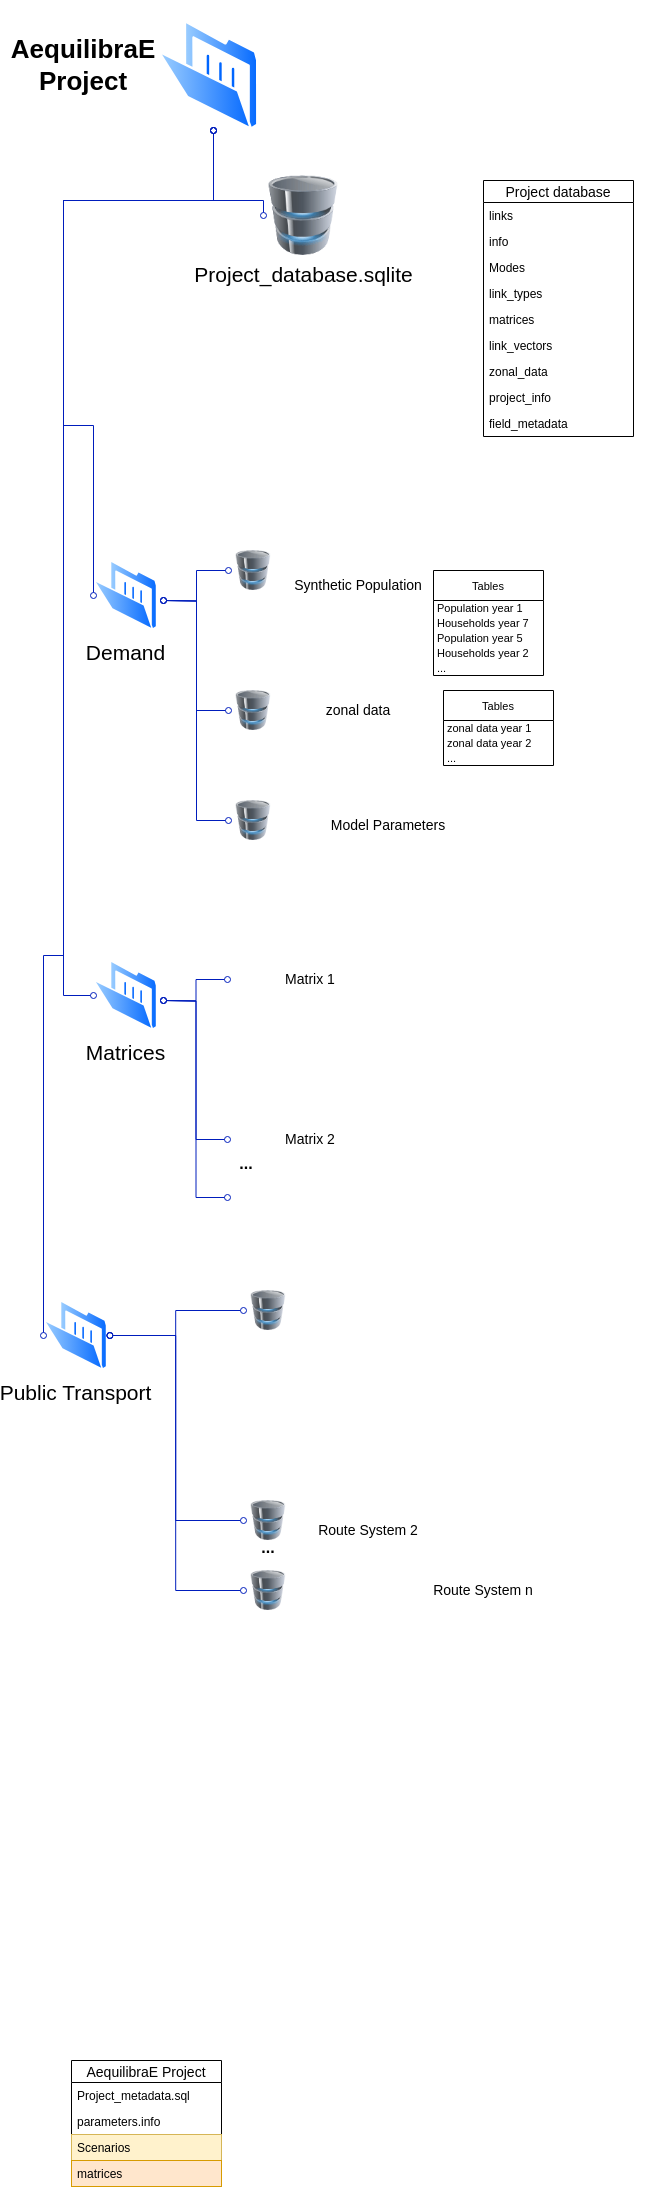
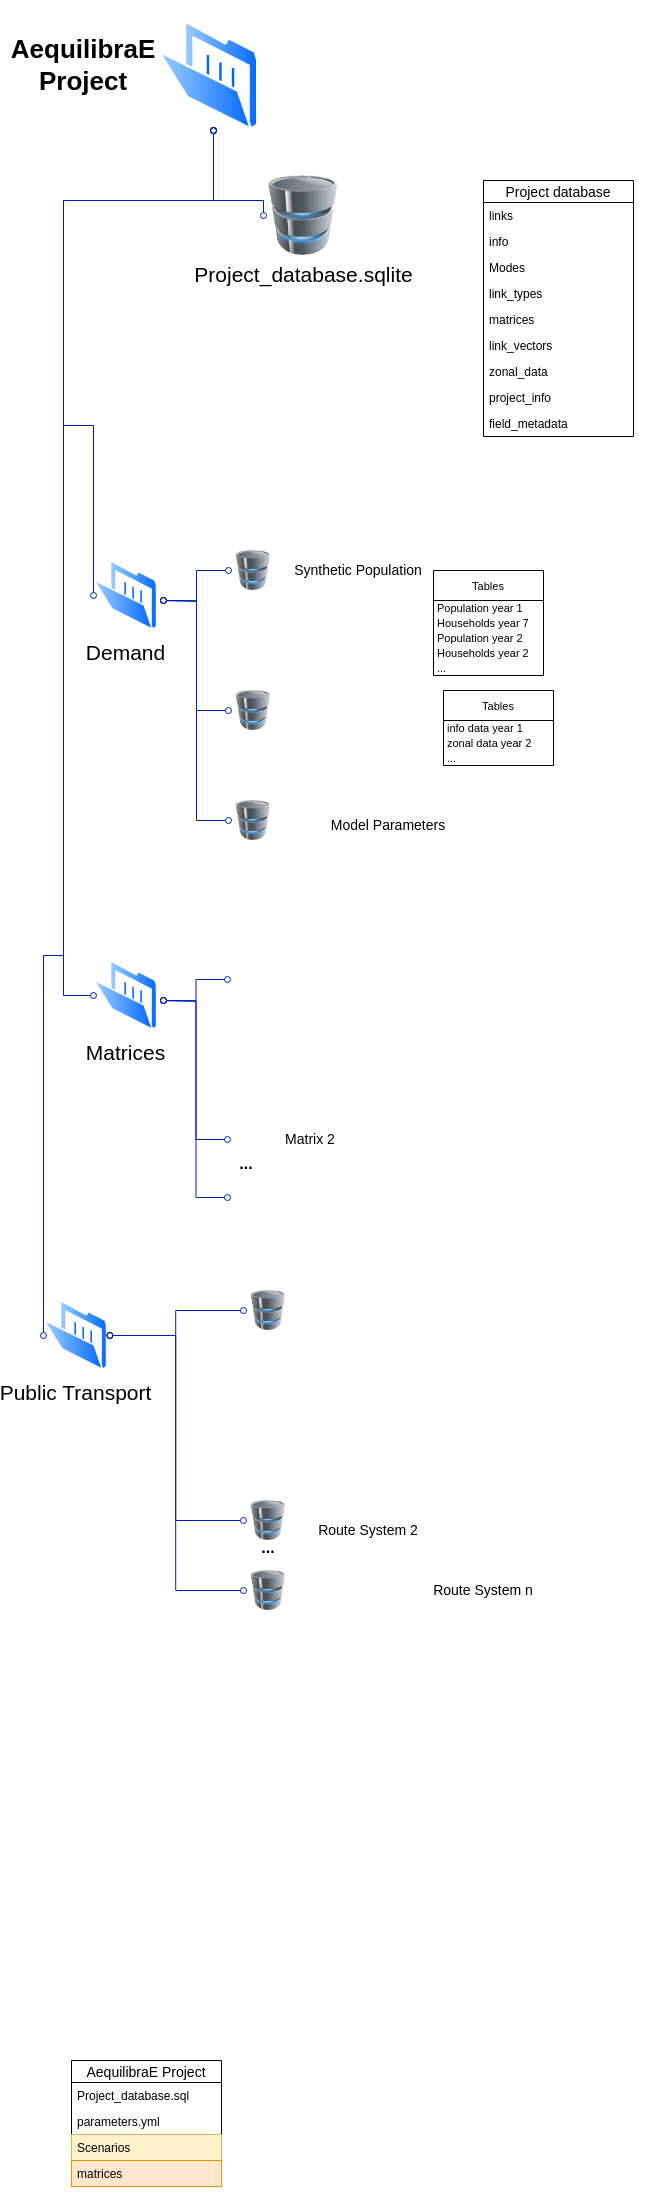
(359, 586) -> (359, 571)
(484, 638) -> (484, 638)
(359, 711) -> none
(494, 728) -> (491, 728)
(311, 980) -> none
(141, 2096) -> (141, 2096)
(124, 2122) -> (121, 2122)
